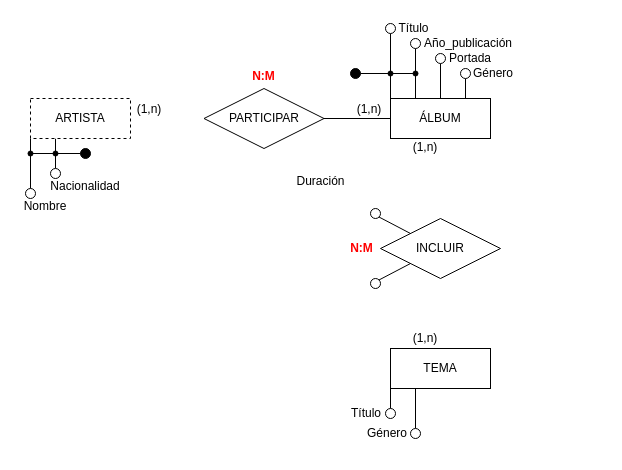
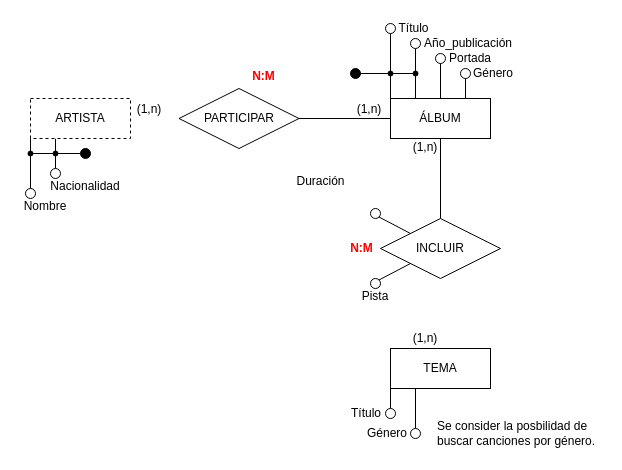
(264, 119) -> (239, 119)
none -> (441, 179)
none -> (376, 296)
none -> (518, 434)
